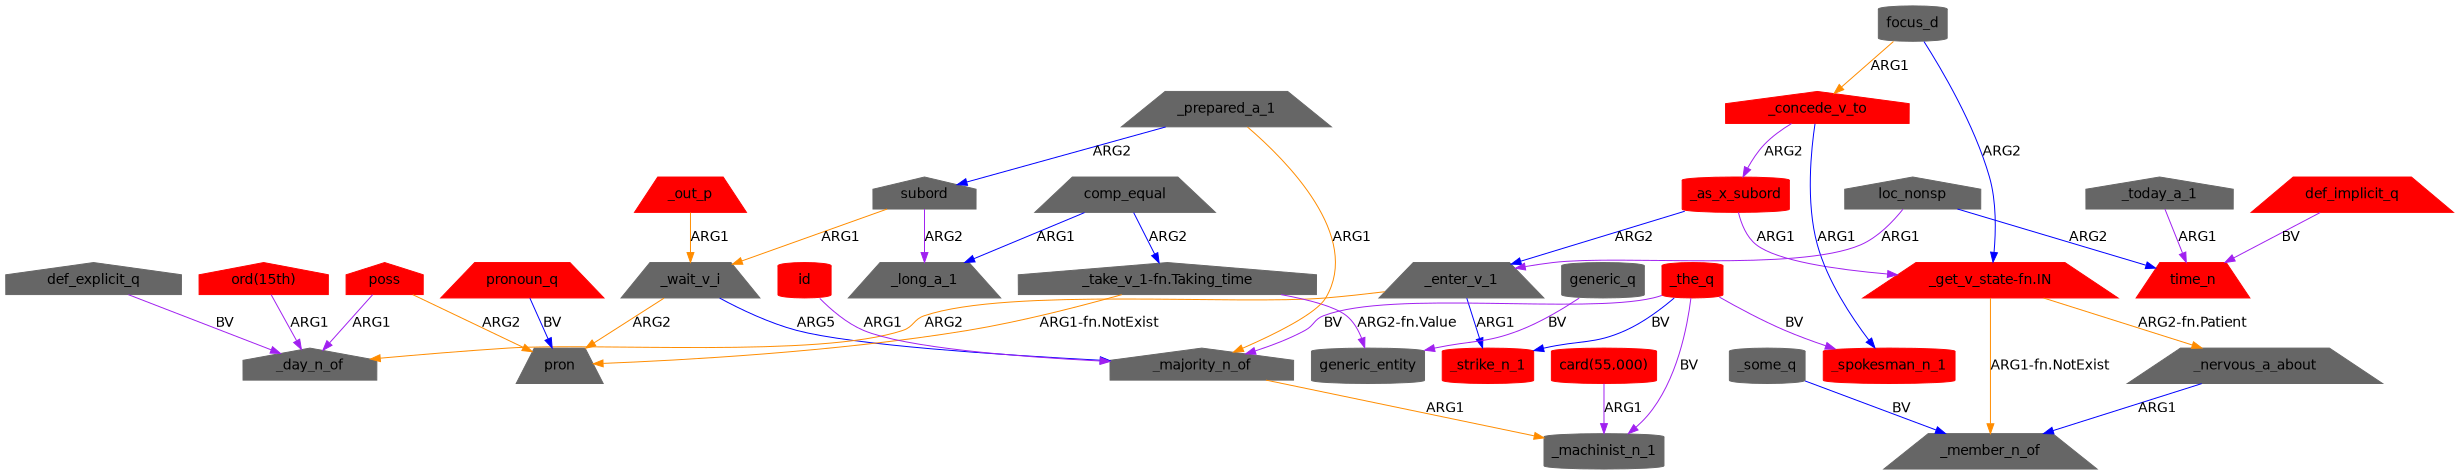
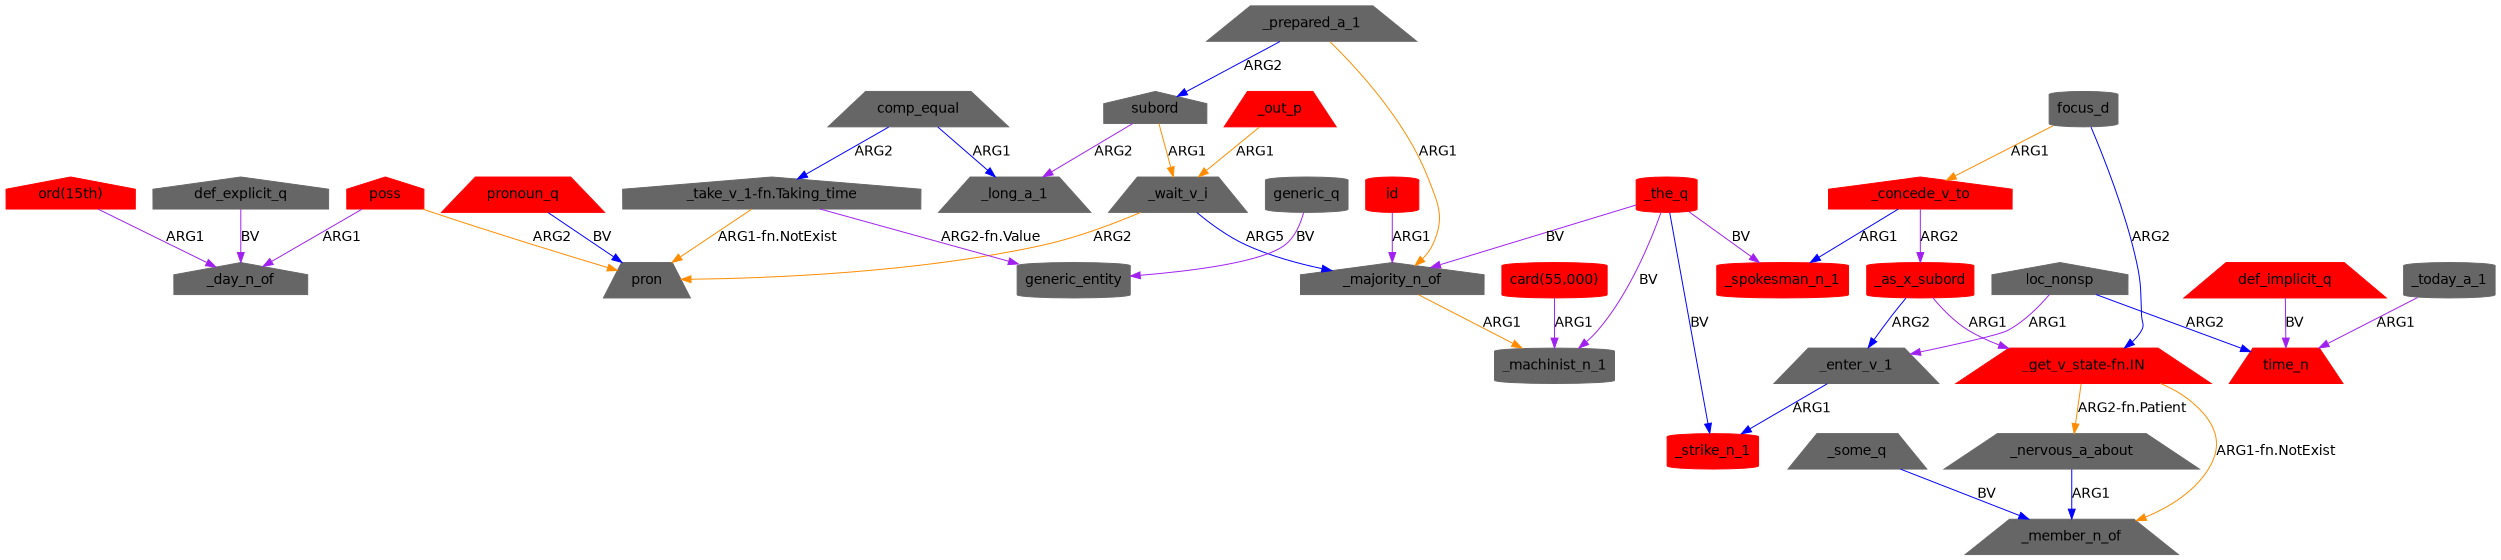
(2160, 195) -> (2449, 280)
(909, 327) -> none
(1767, 366) -> (1857, 451)
